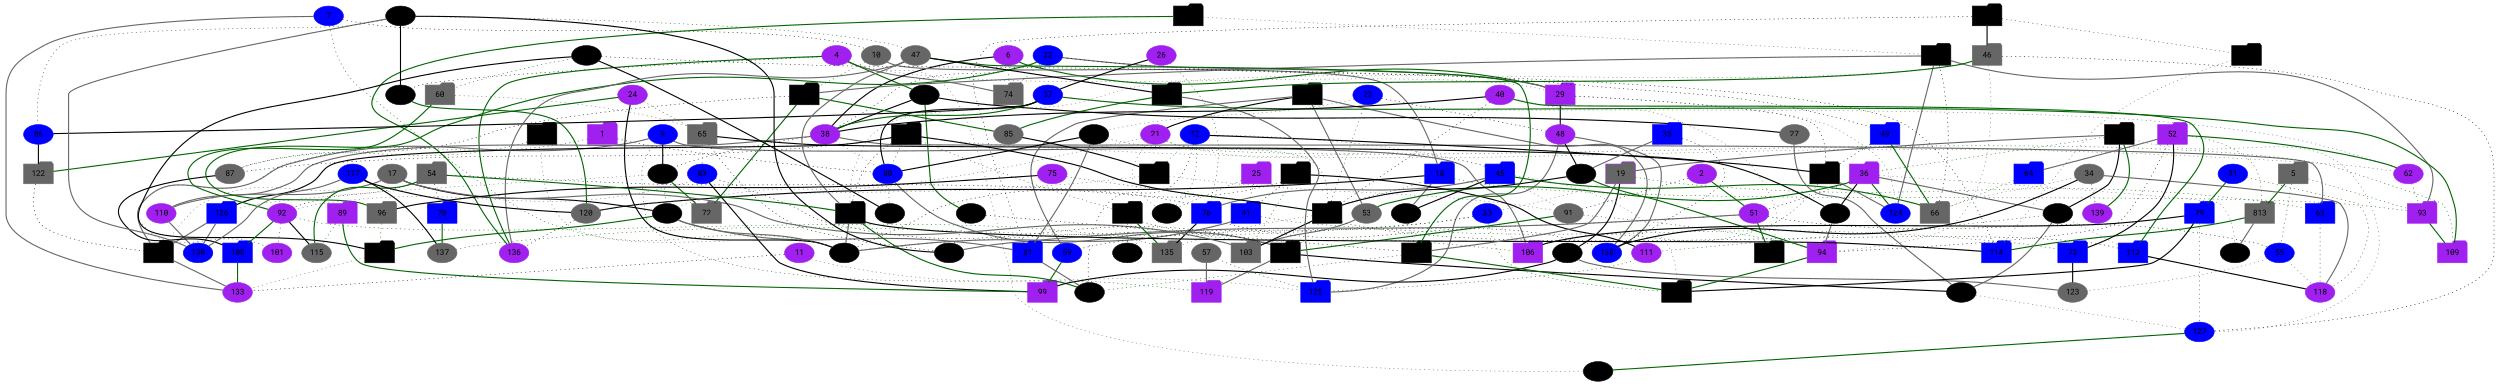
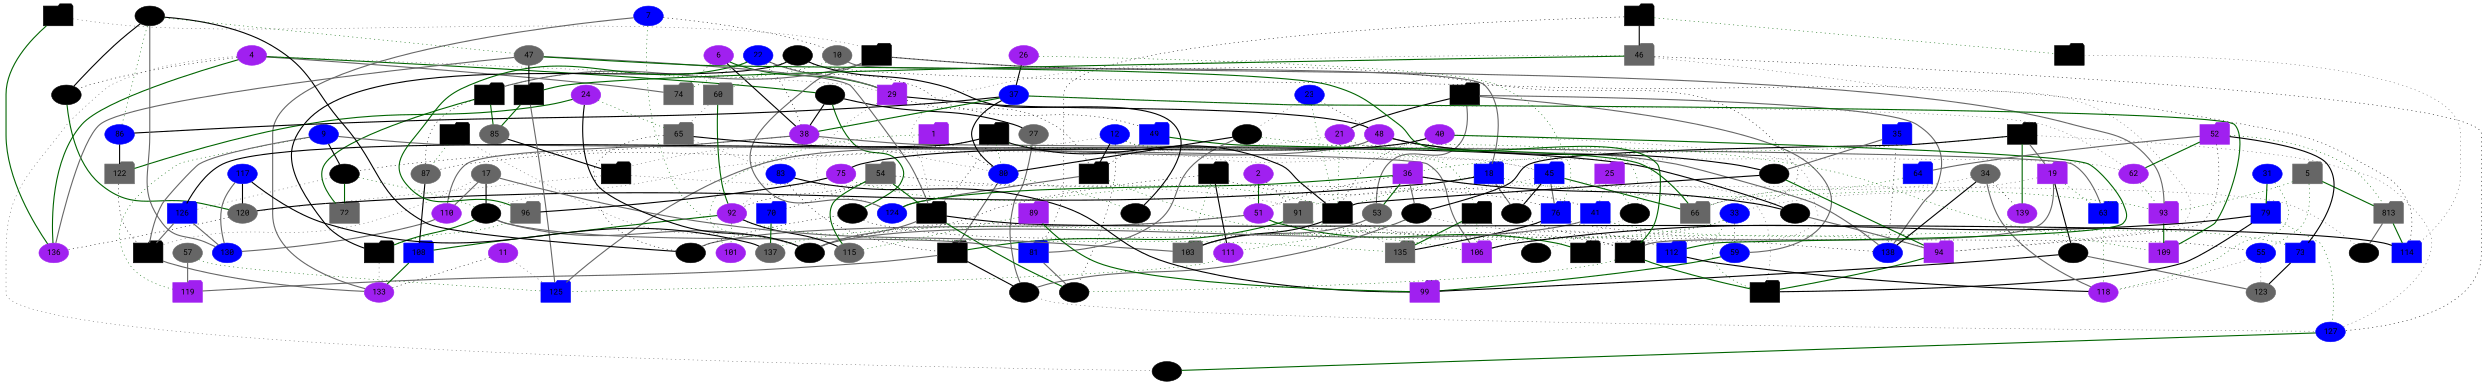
(1178, 112) -> (1139, 149)
(1621, 174) -> (2052, 174)
(1568, 213) -> (1298, 213)
